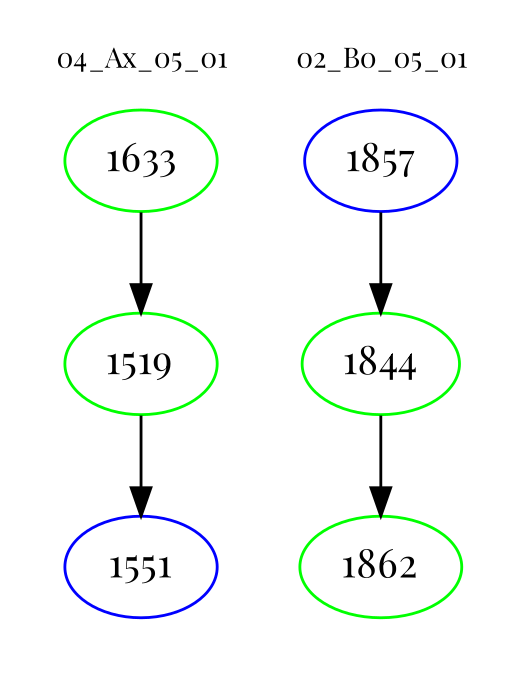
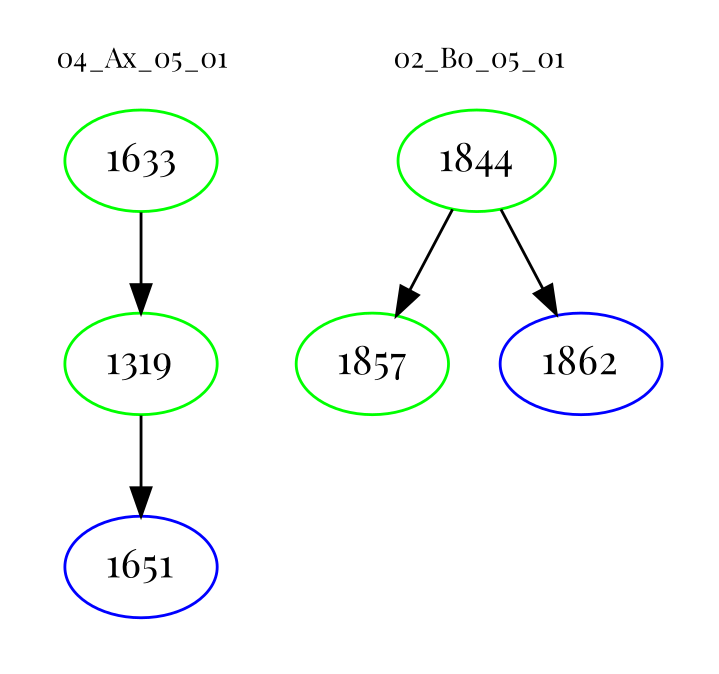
(381, 161) -> (372, 364)
(381, 249) -> (431, 250)
(141, 364) -> (141, 364)
(141, 567) -> (141, 567)
(381, 567) -> (581, 364)
